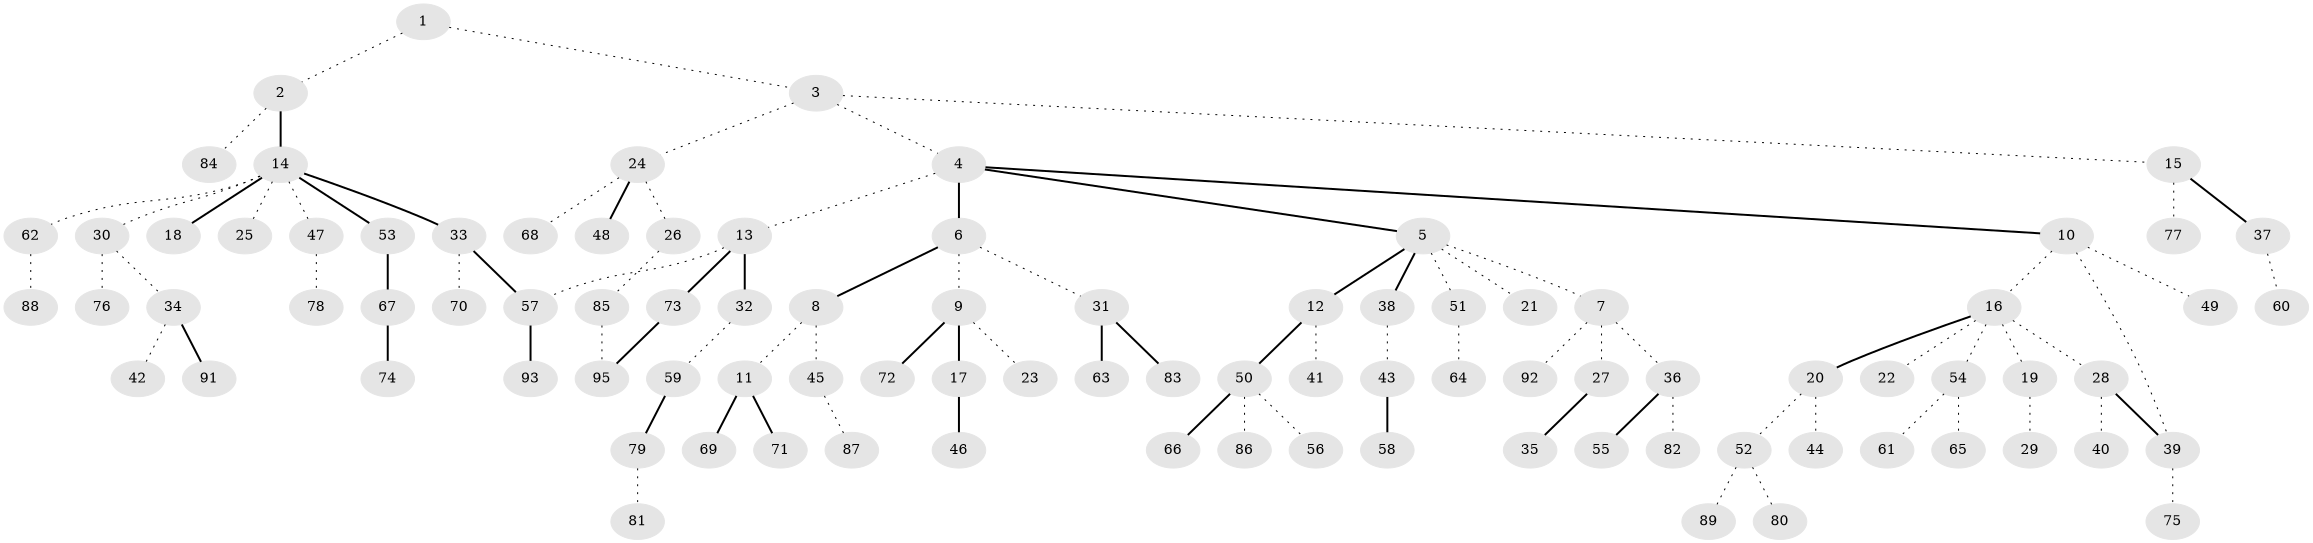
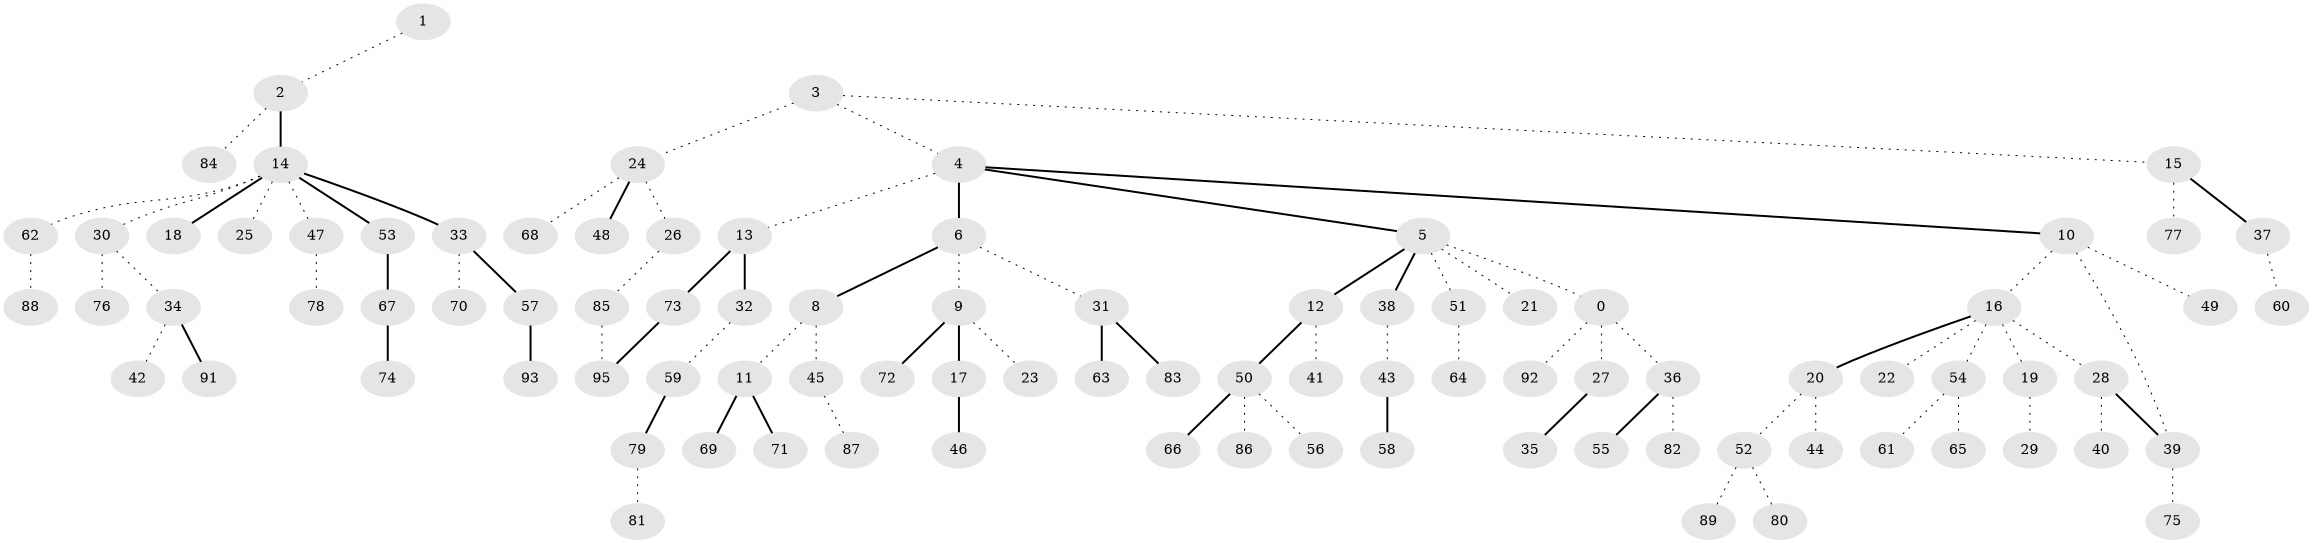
(620, 58) -> none
(651, 269) -> none
(1602, 307) -> (1602, 307)
